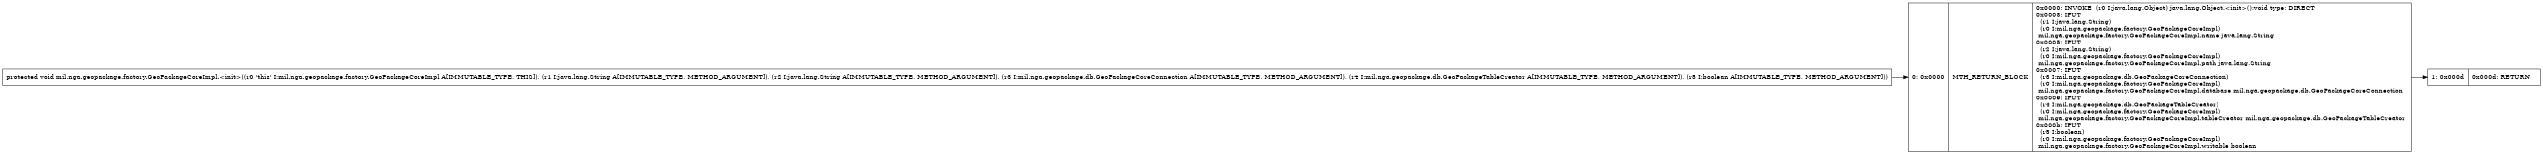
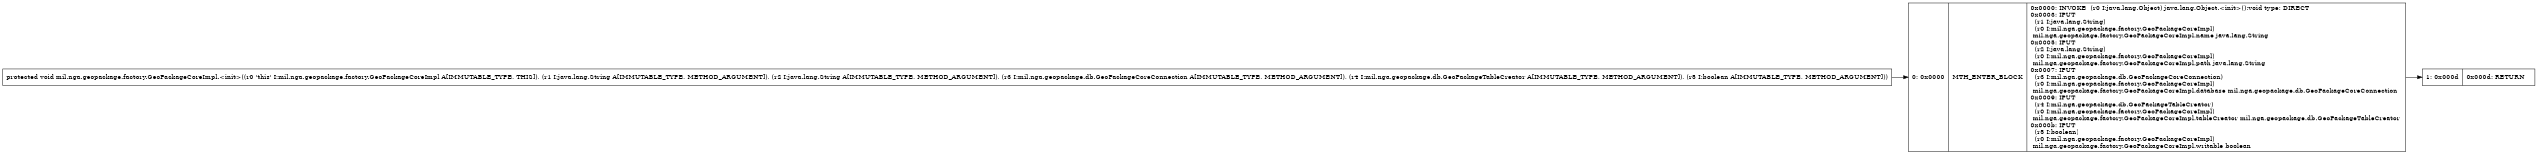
(1991, 77) -> (1988, 77)
